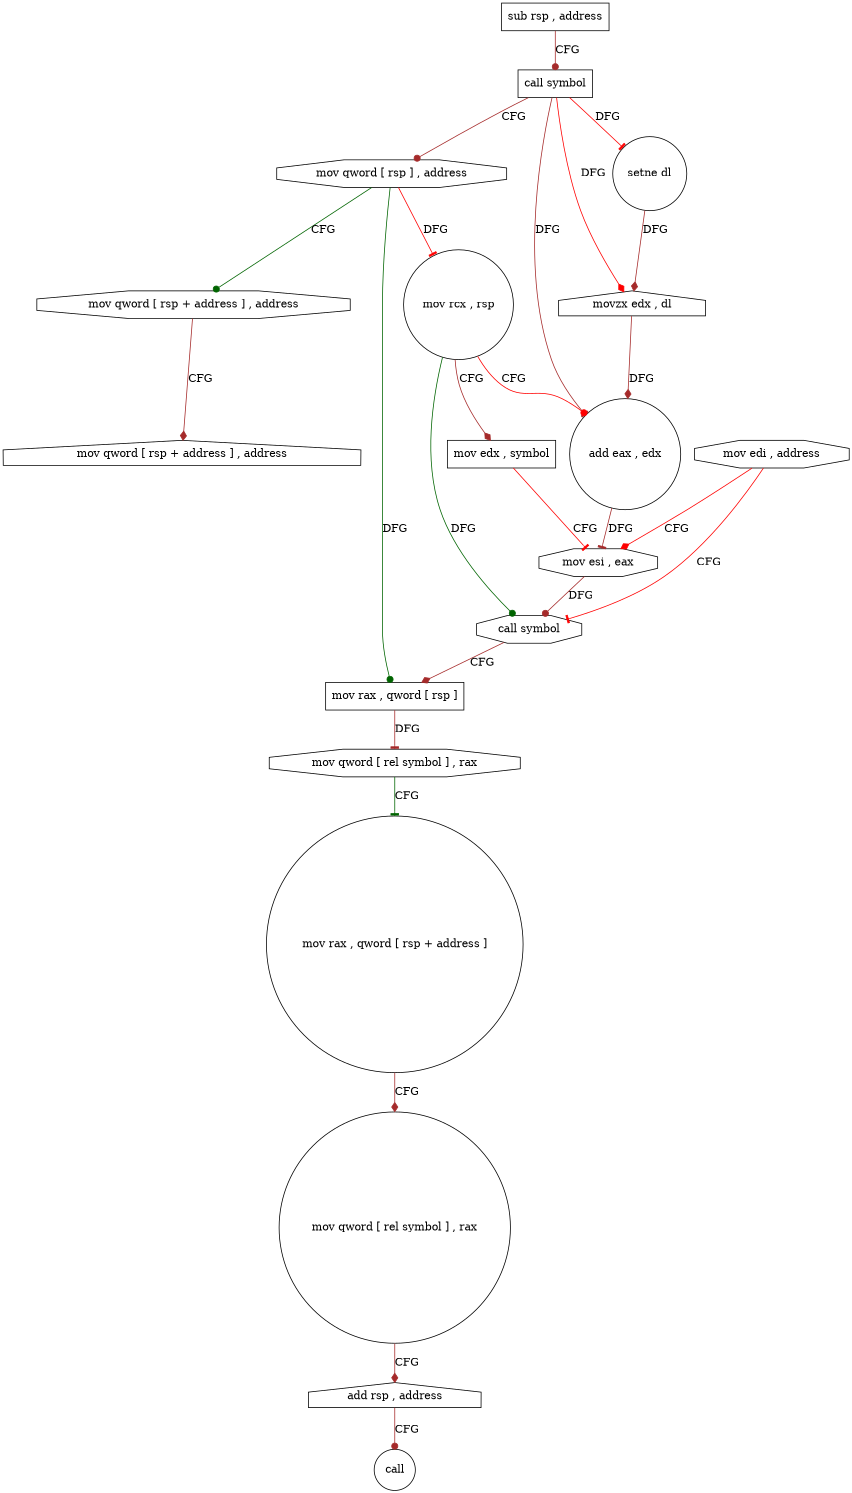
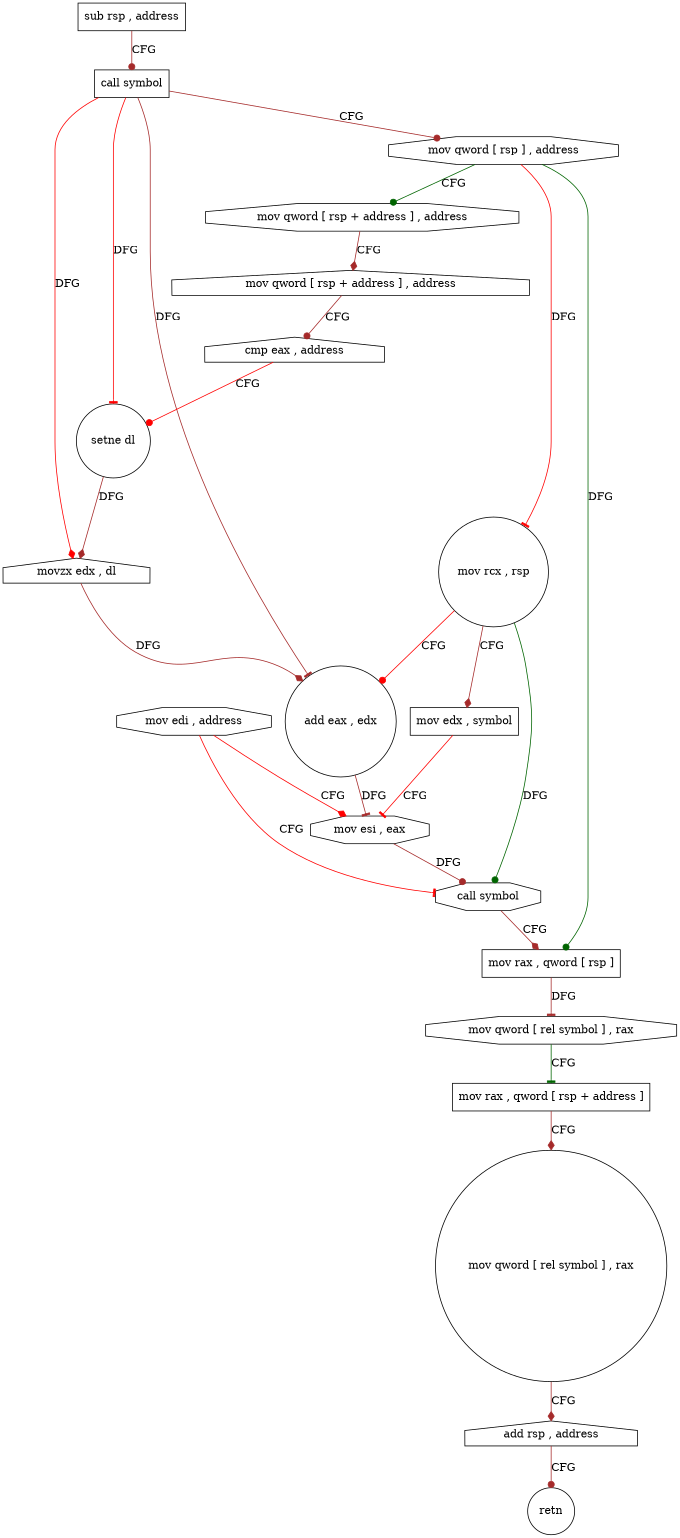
none -> (295, 351)
(395, 944) -> (551, 1097)
(395, 1470) -> (551, 1511)
